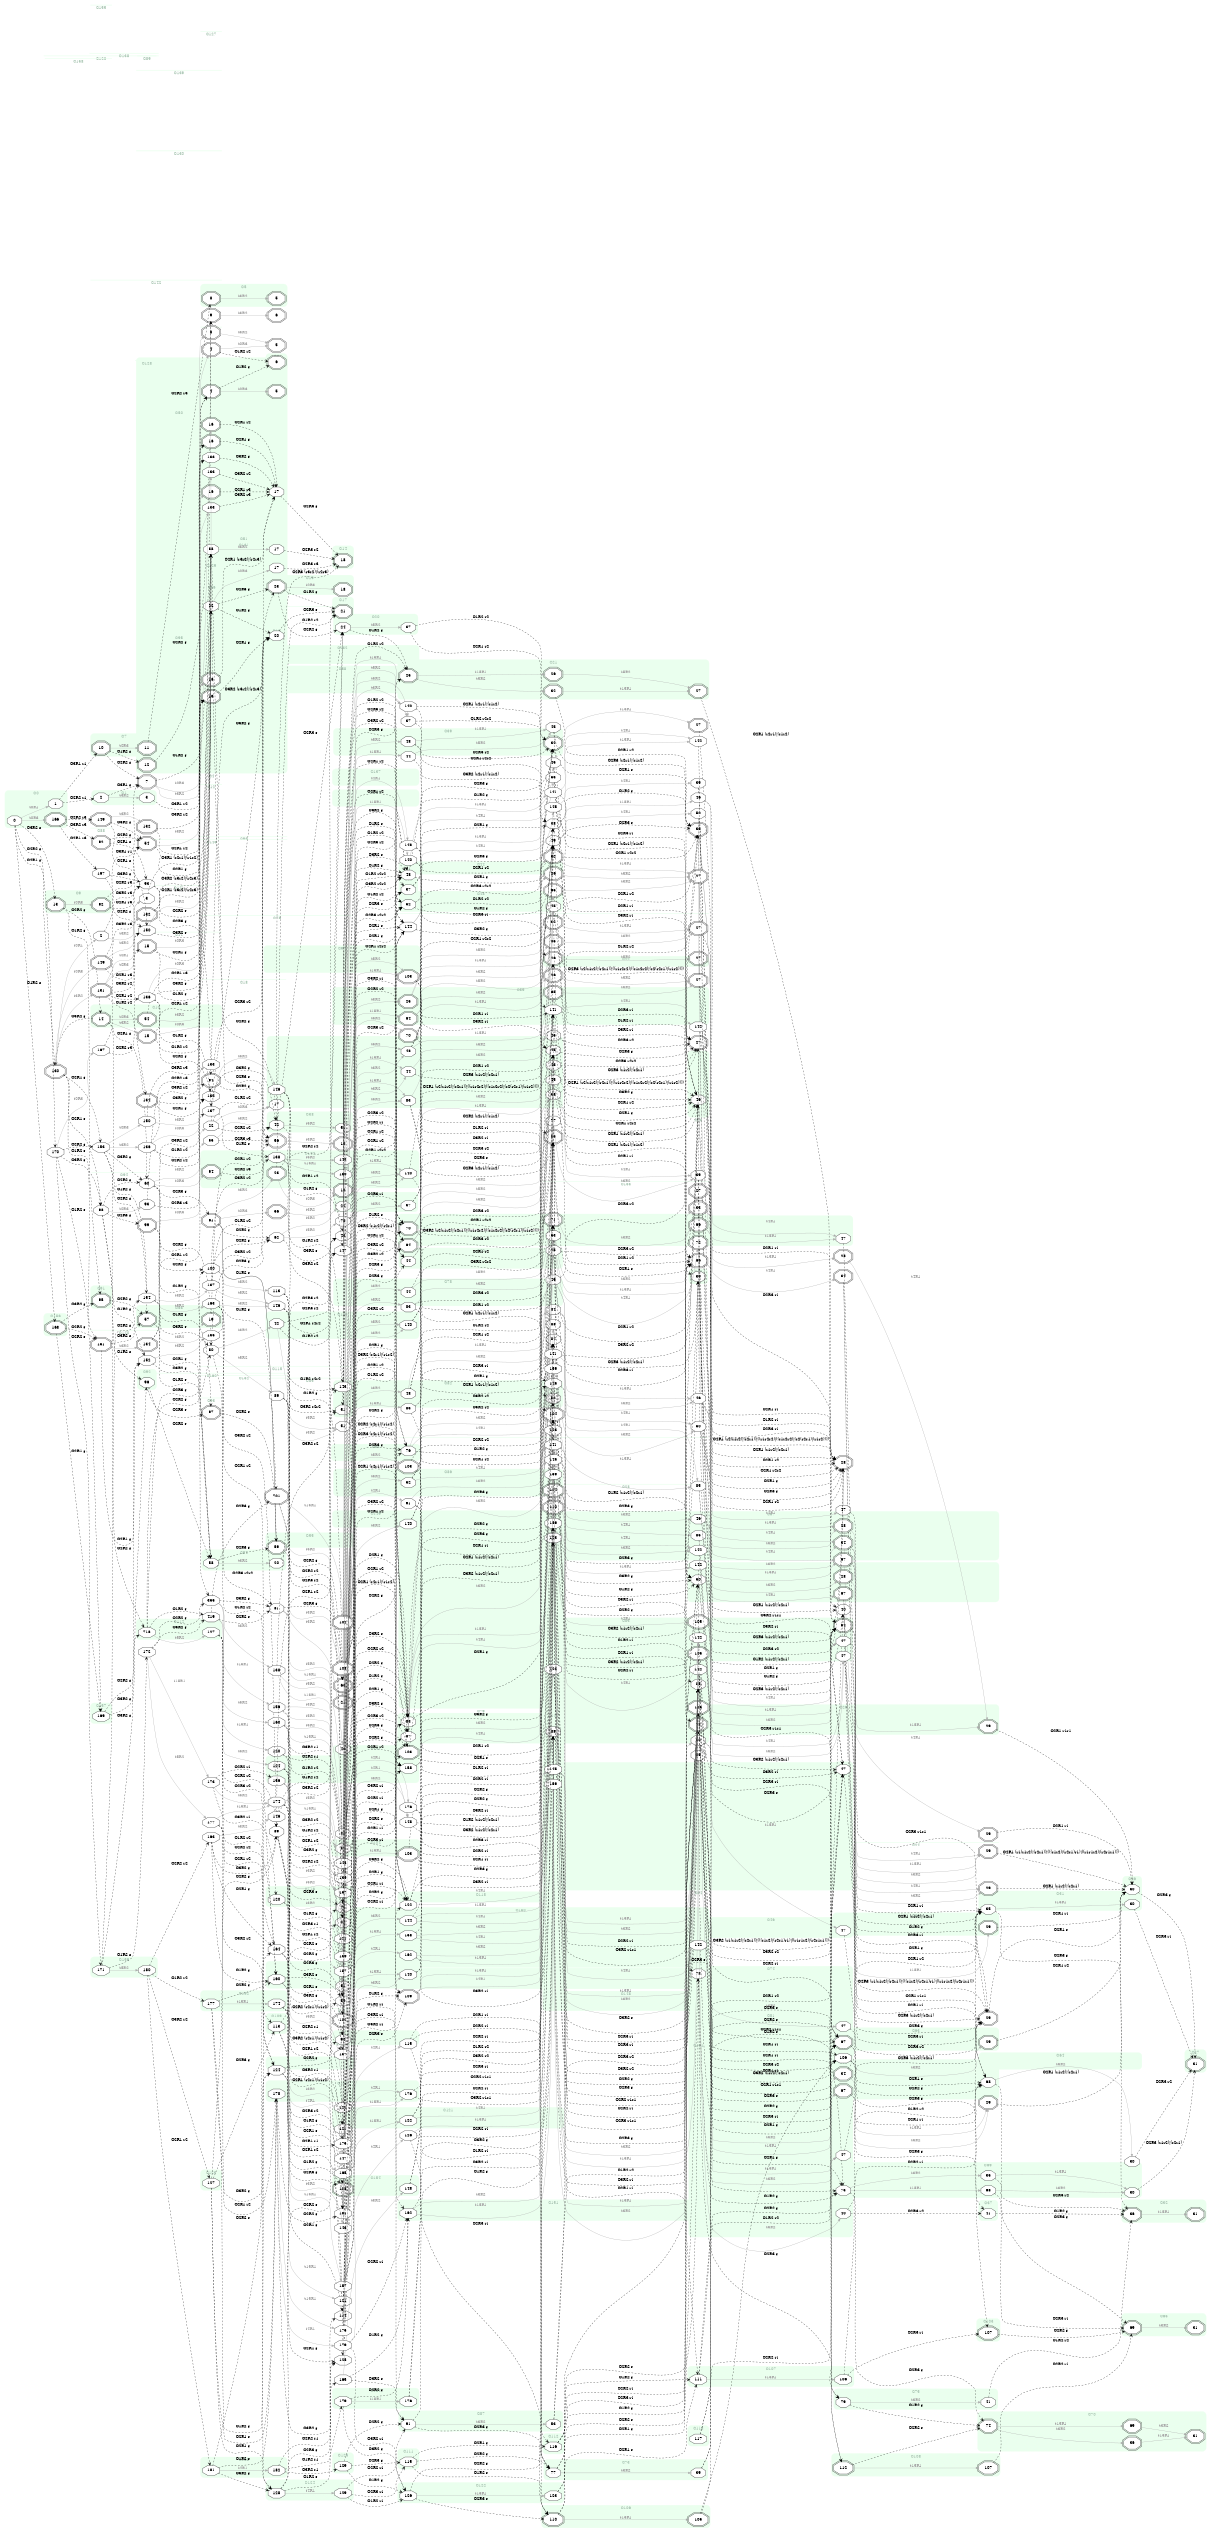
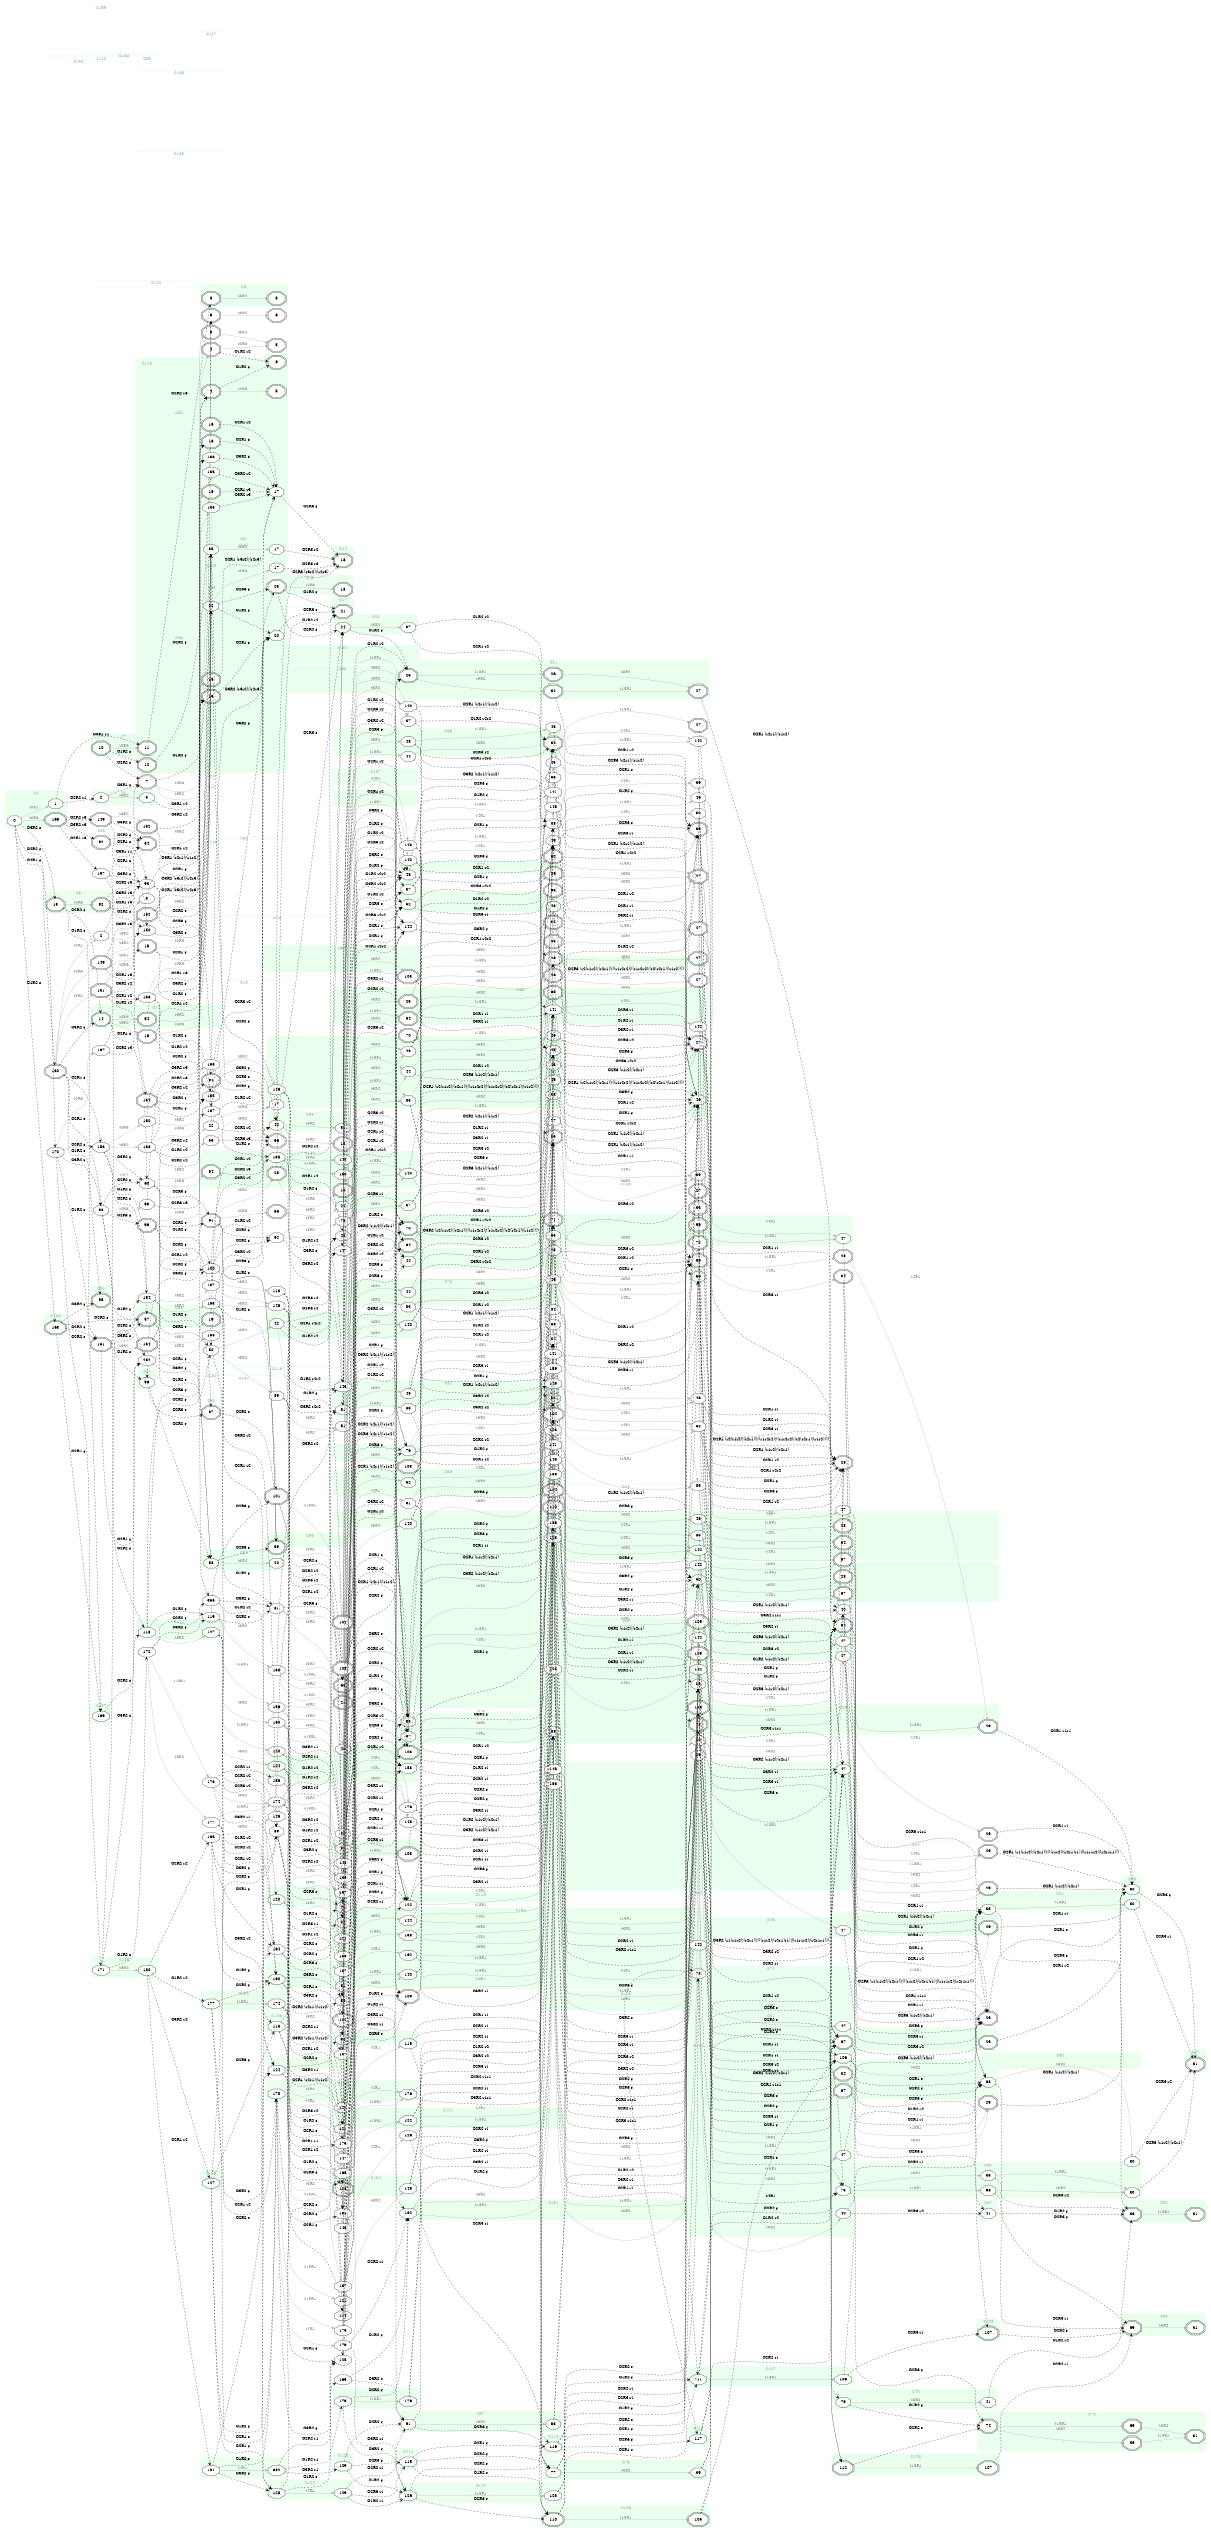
(77, 777) -> (80, 745)
(64, 1031) -> (74, 1044)
none -> (178, 1227)
(196, 1292) -> (166, 1236)
(126, 1304) -> (100, 1321)
(147, 1360) -> (147, 1360)
(277, 1496) -> (277, 1496)
(138, 1559) -> (161, 1284)
(243, 1573) -> (243, 1573)
(211, 1617) -> (211, 1617)
(147, 1632) -> (147, 1632)
(771, 2196) -> (771, 2196)
(706, 2218) -> (641, 2164)
(674, 2242) -> (625, 2446)
(698, 2380) -> (698, 2380)
(328, 2453) -> none
(277, 2470) -> (277, 2470)
